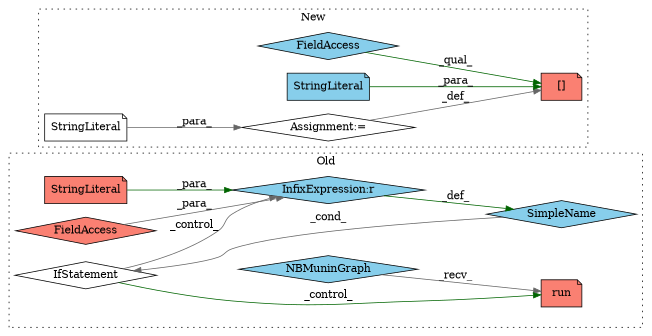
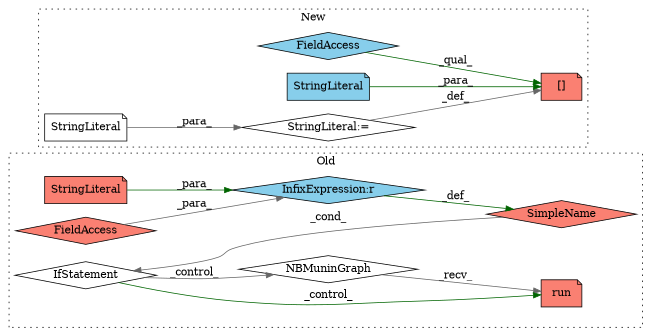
(328, 127) -> (328, 127)
(561, 214) -> (561, 214)
(201, 241) -> (205, 279)
(328, 269) -> (328, 269)
